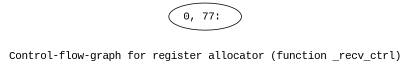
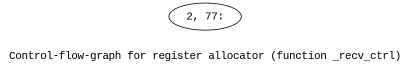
(205, 17) -> (205, 17)
